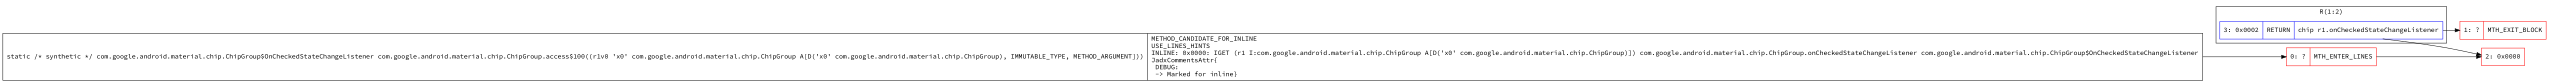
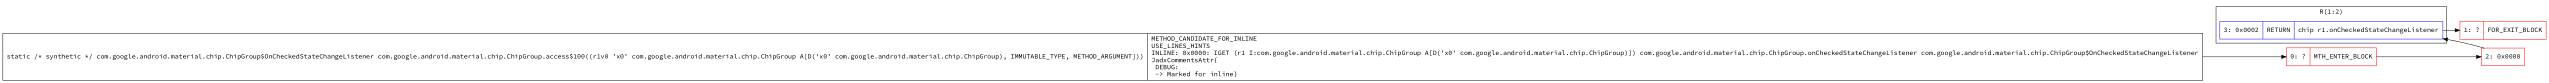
(2515, 30) -> (2515, 30)
(2437, 46) -> (2466, 43)
(2343, 57) -> (2343, 57)
